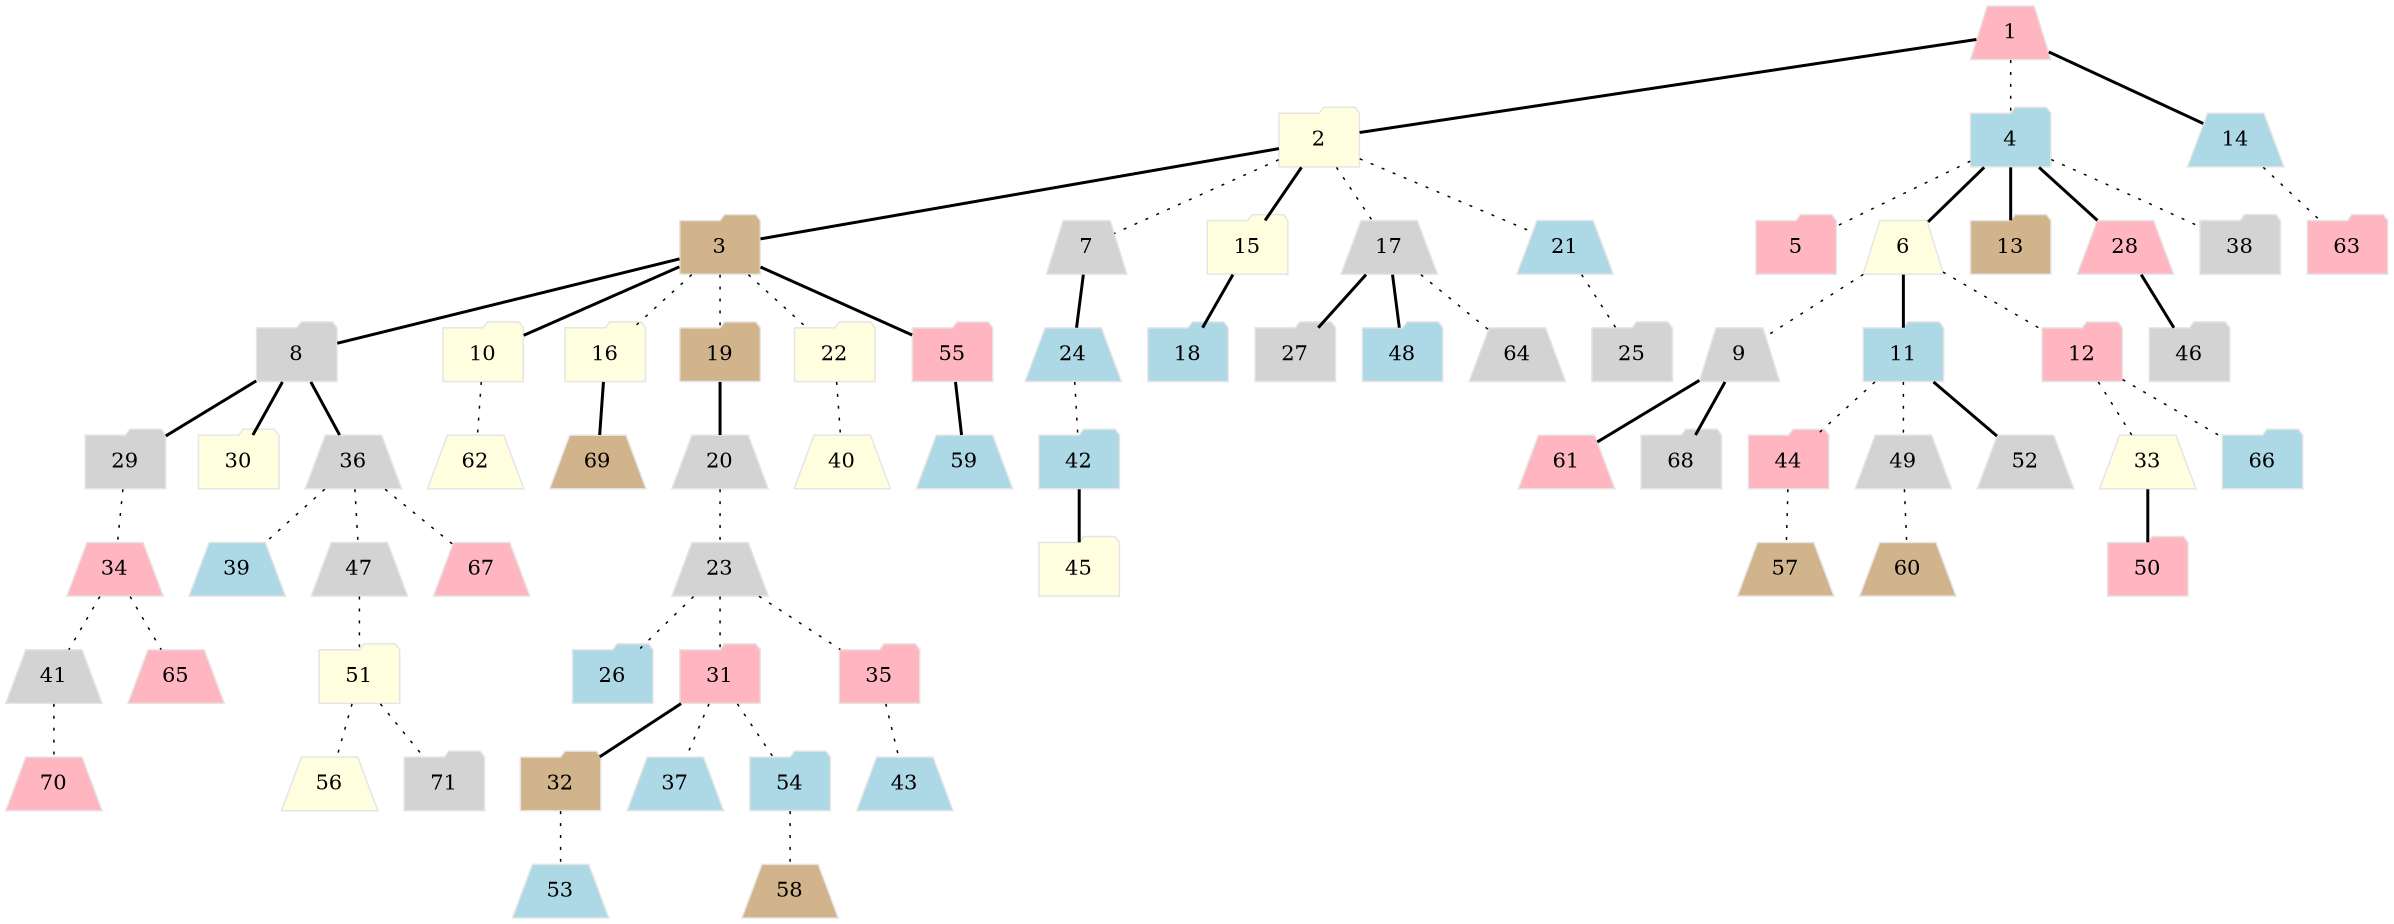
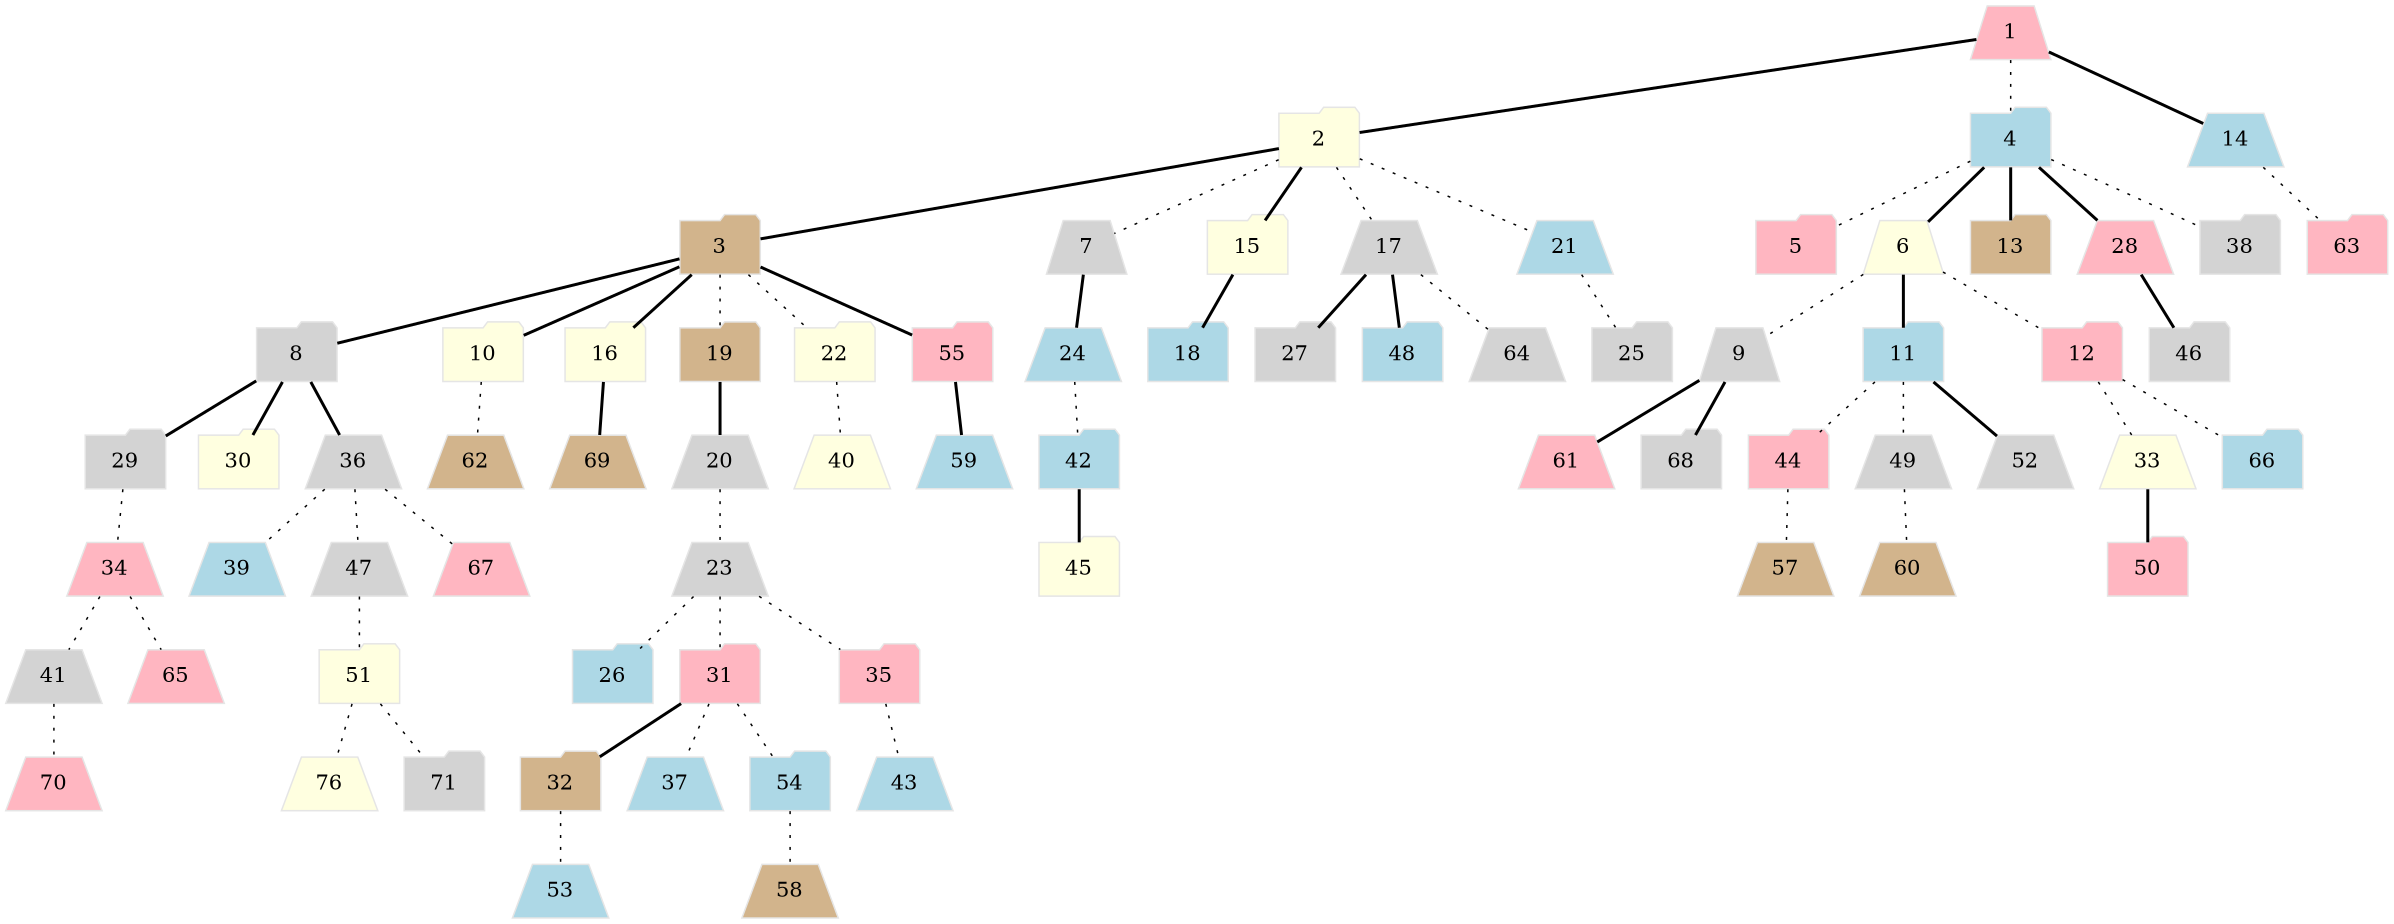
(663, 301) -> (663, 301)
(476, 462) -> (476, 462)
(330, 784) -> (330, 784)
